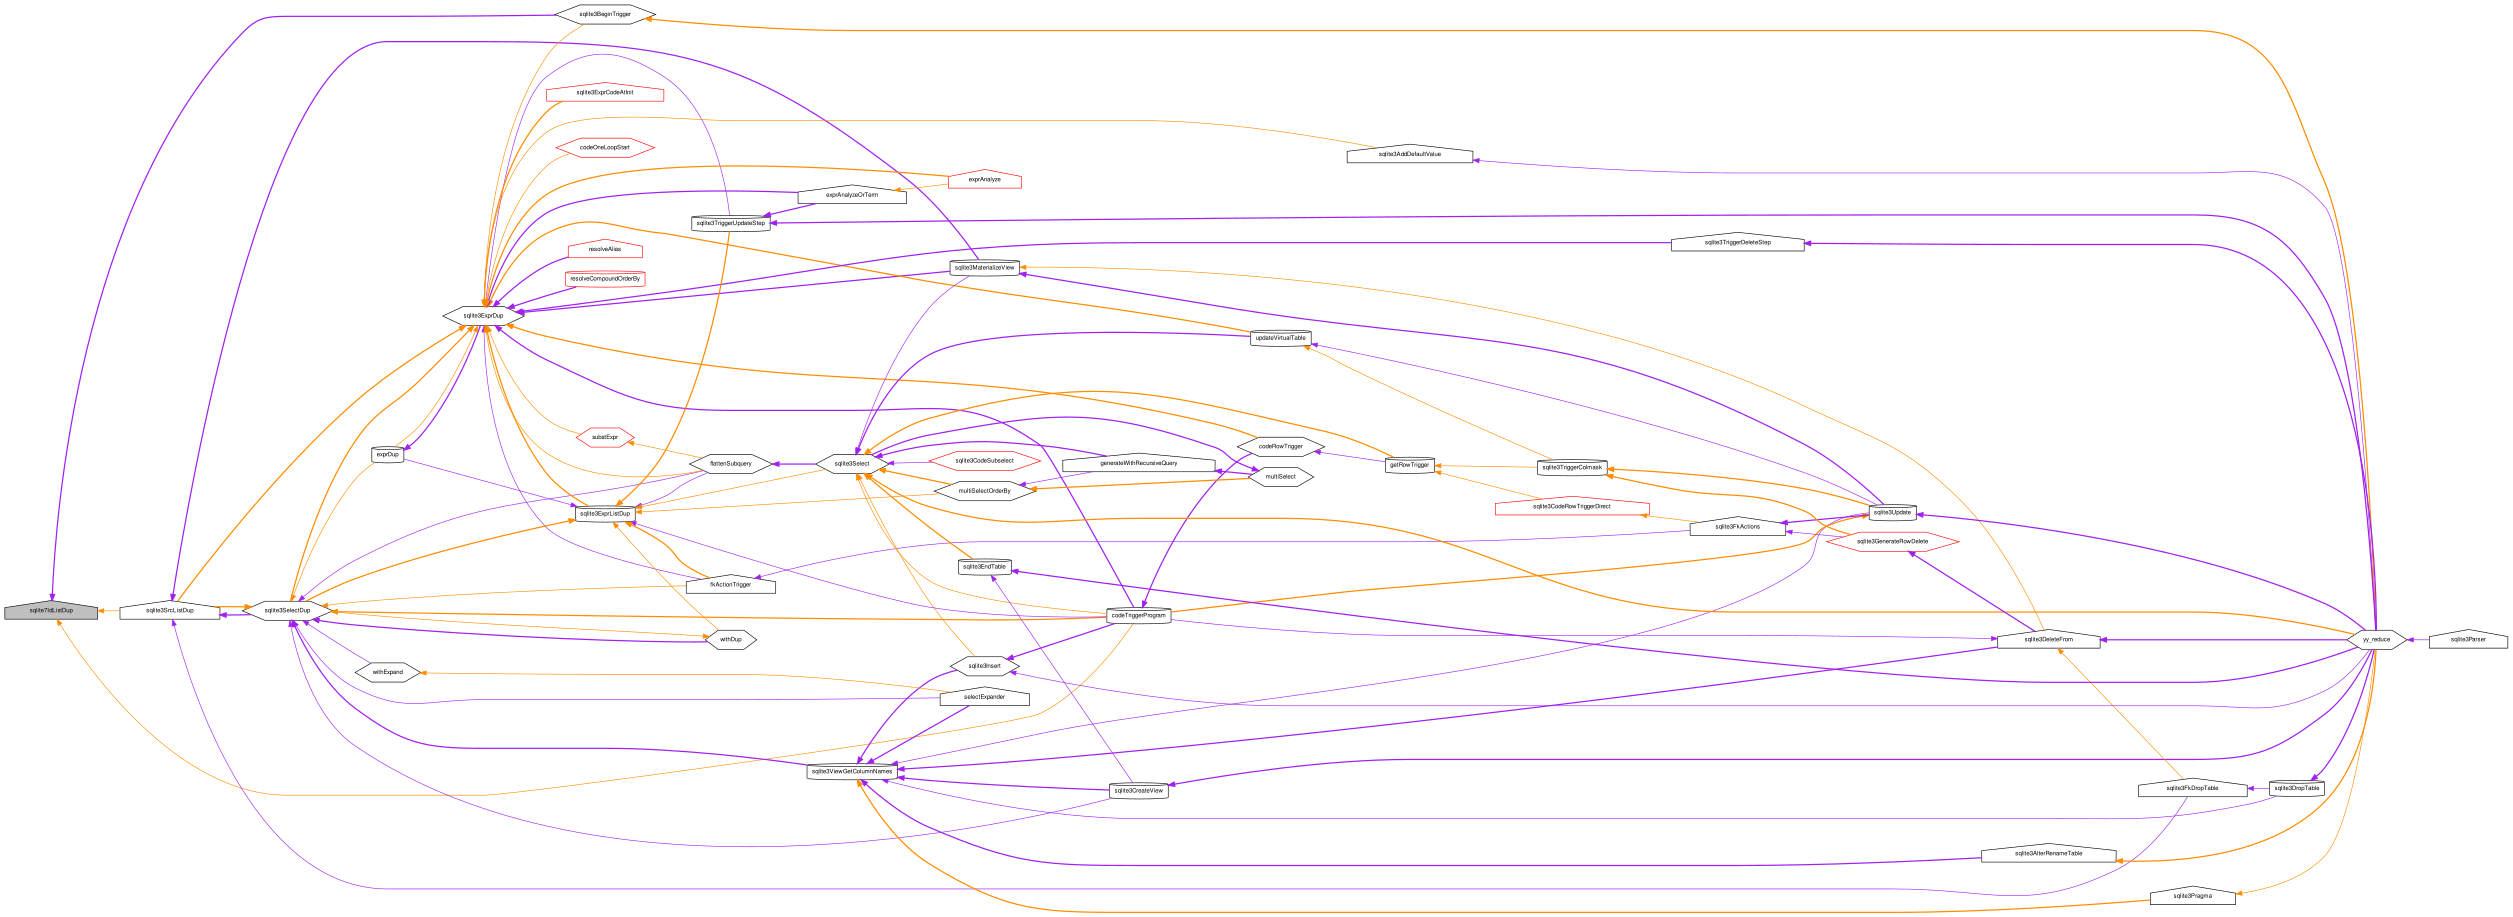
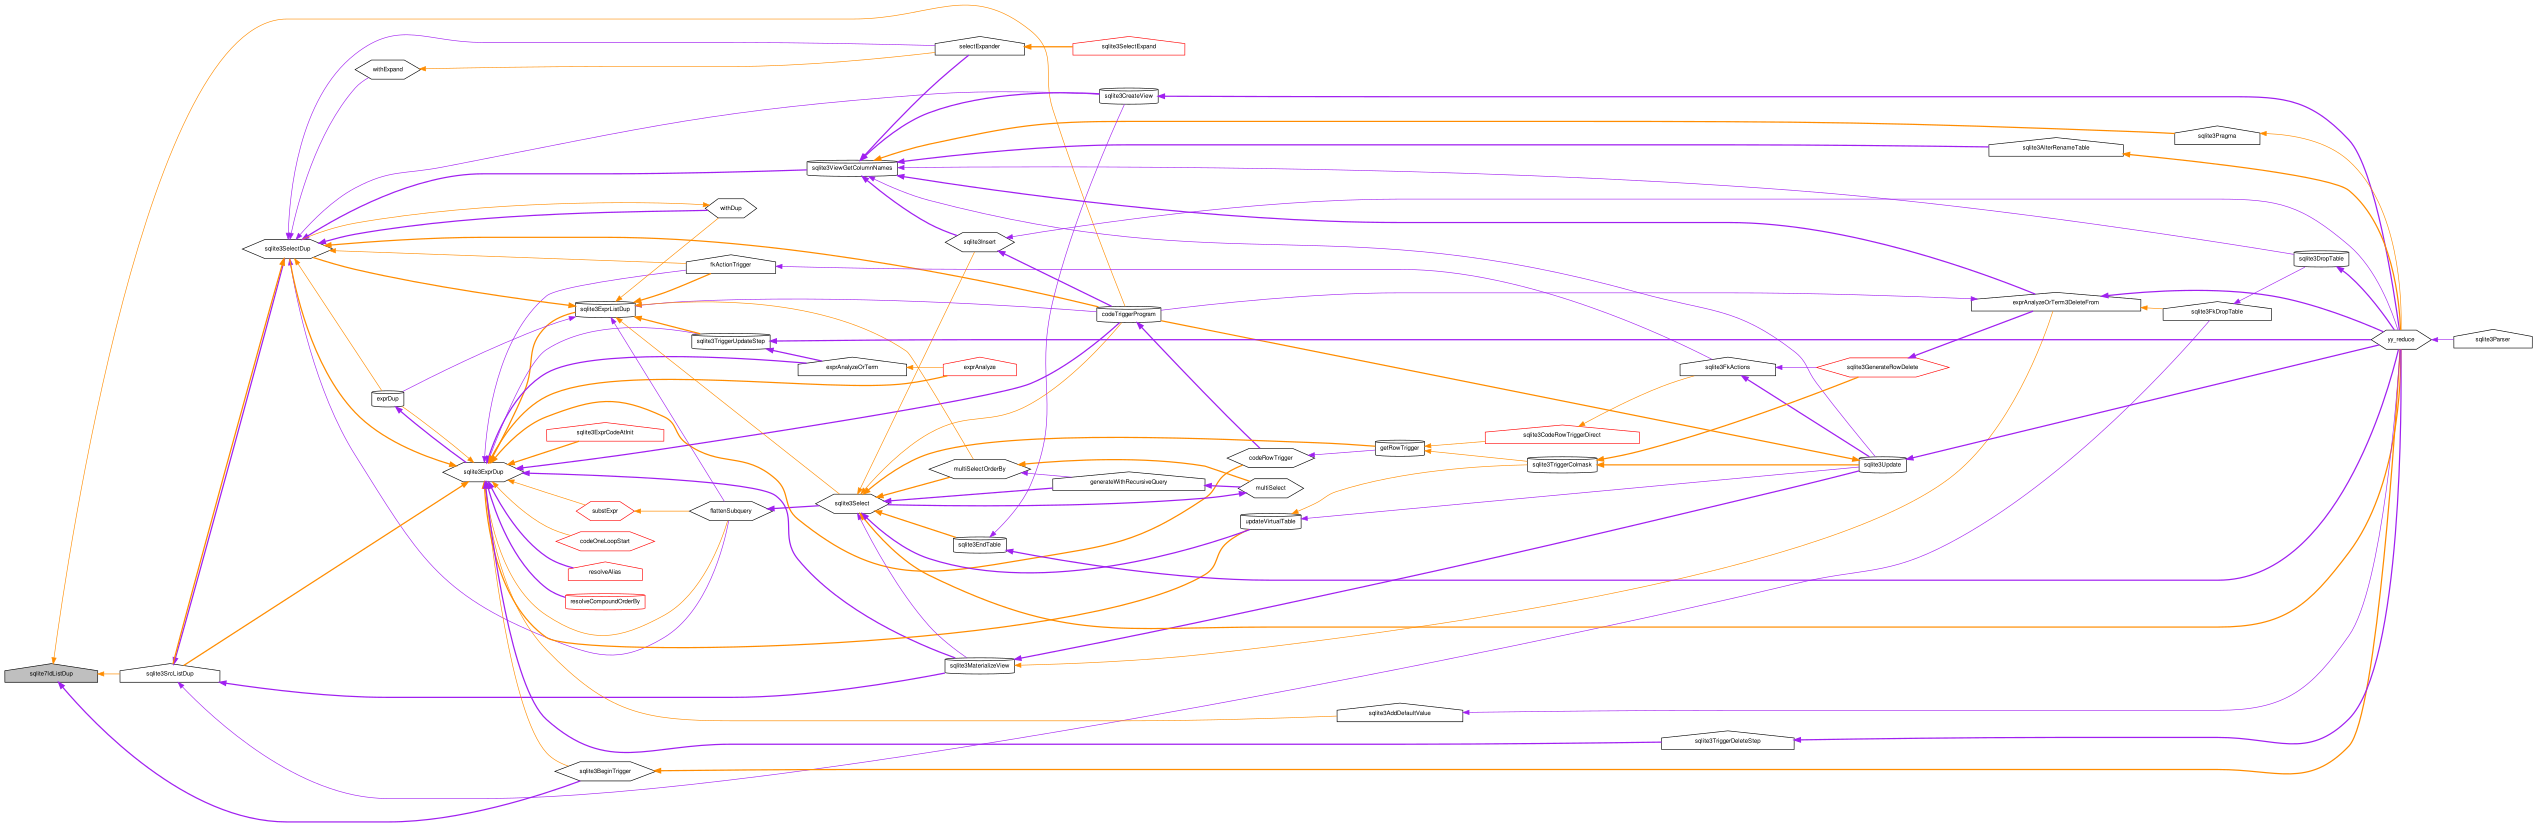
none -> (1129, 47)
(985, 461) -> none
(2049, 640) -> (2056, 303)
